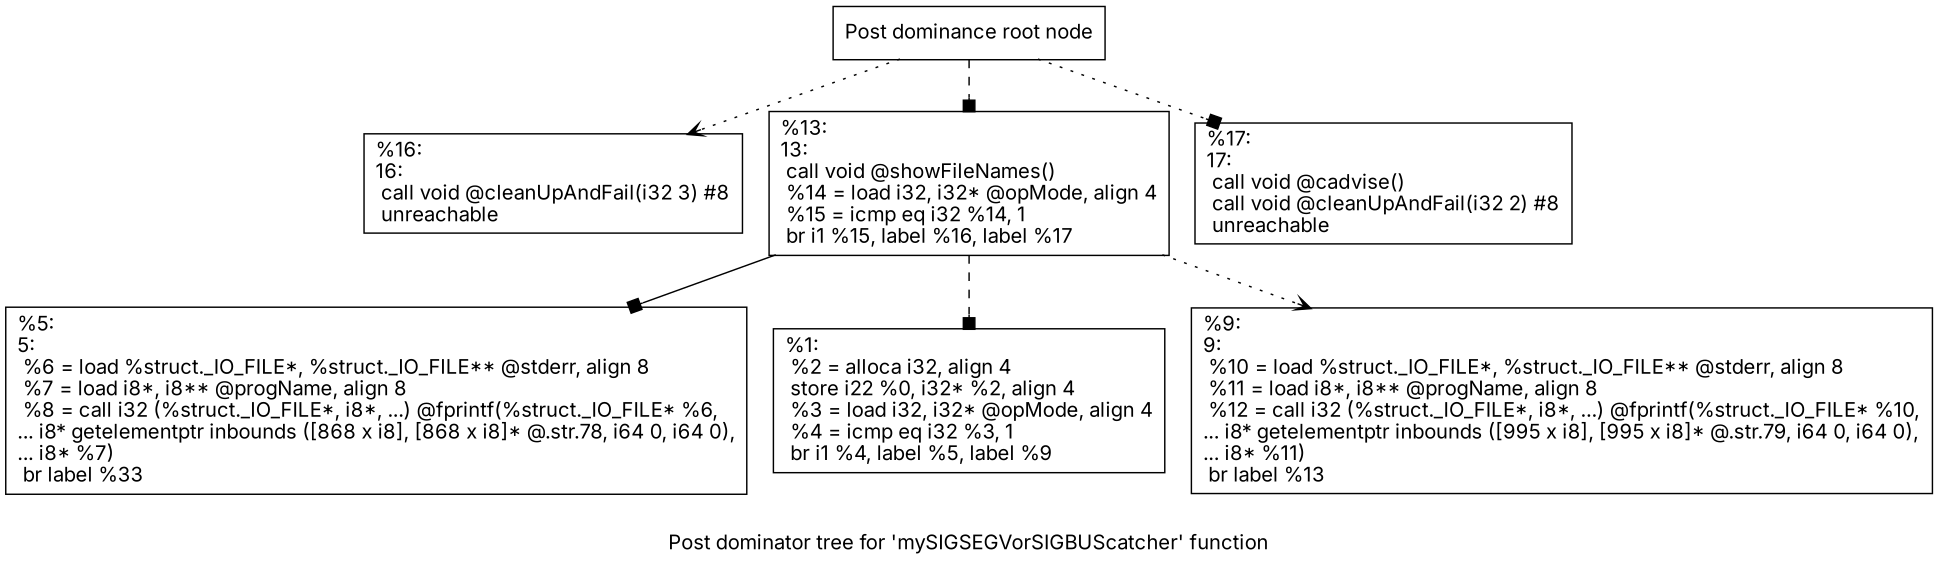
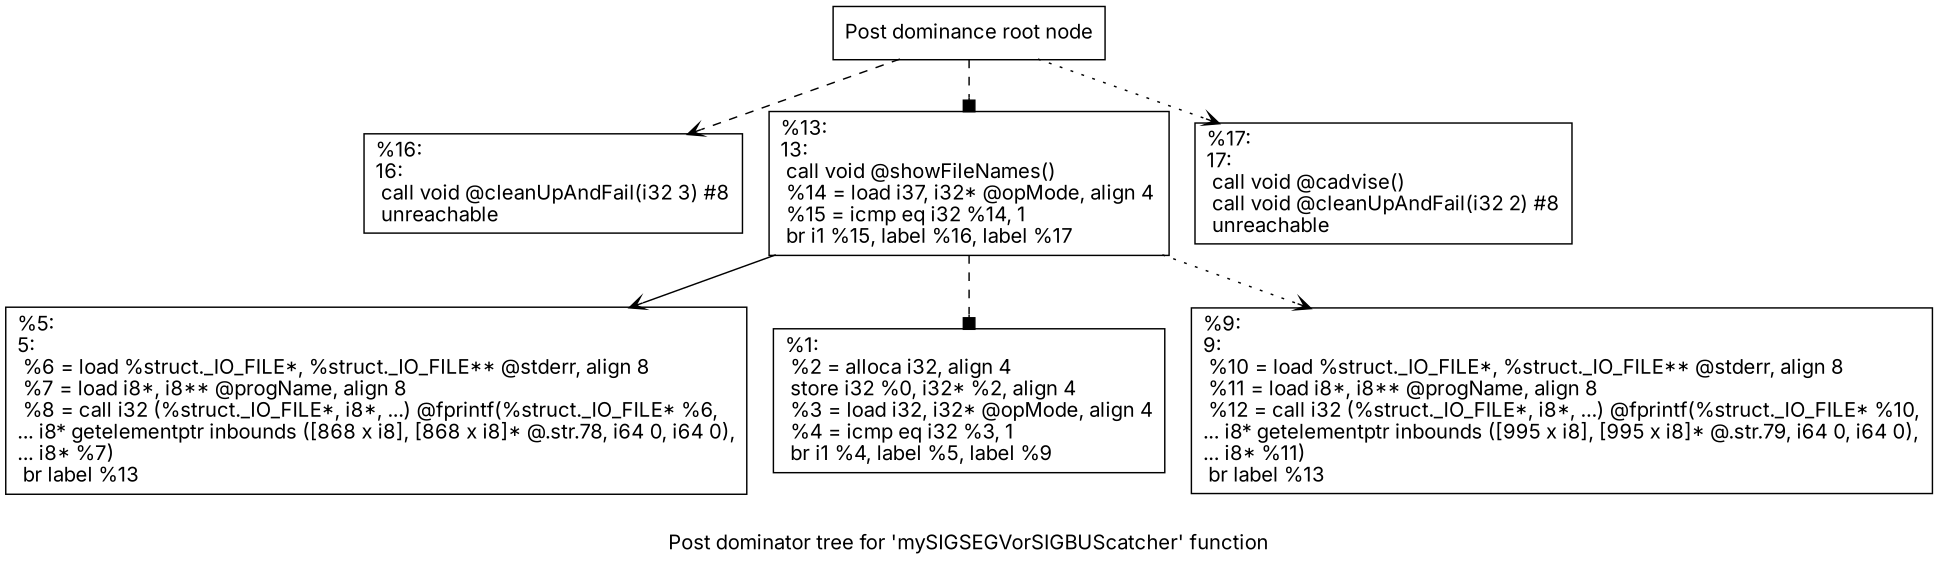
(1122, 89) -> (1122, 89)
(801, 94) -> (801, 94)
(969, 194) -> (968, 194)
(709, 279) -> (709, 279)
(930, 389) -> (931, 389)
(81, 476) -> (78, 476)
